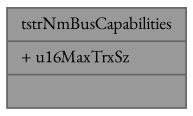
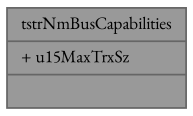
(75, 57) -> (75, 57)
